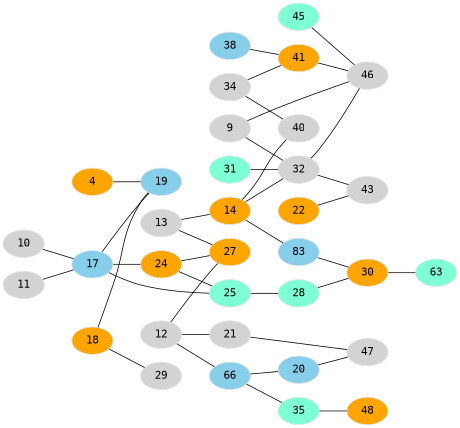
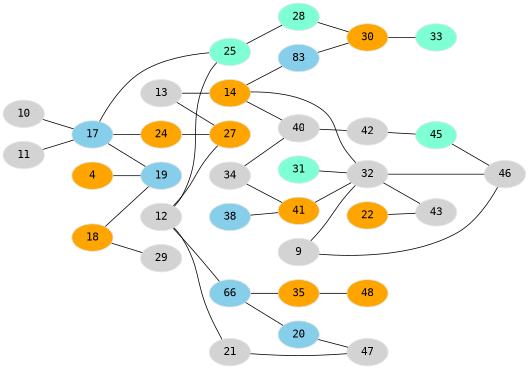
(333, 67) -> (333, 192)
none -> (367, 131)
(436, 273) -> (436, 37)
(196, 279) -> (195, 142)
(299, 411) -> (299, 293)
